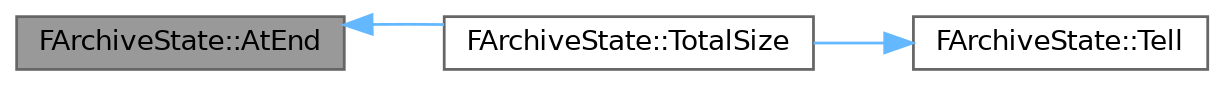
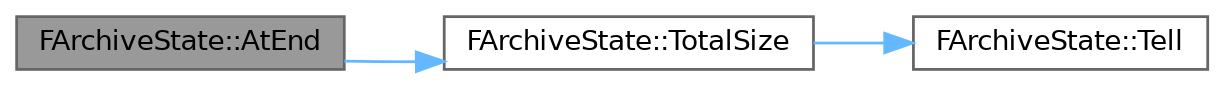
(408, 24) -> (380, 62)
